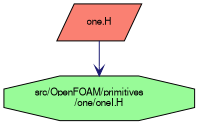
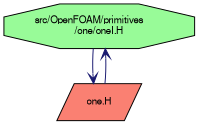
none -> (93, 61)
